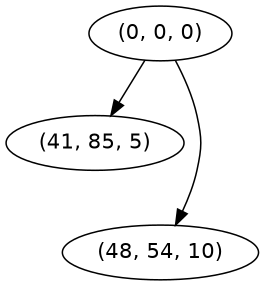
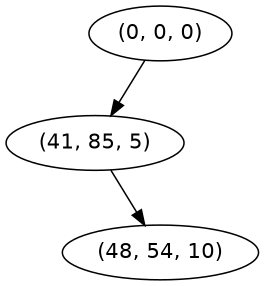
(200, 135) -> (124, 191)
